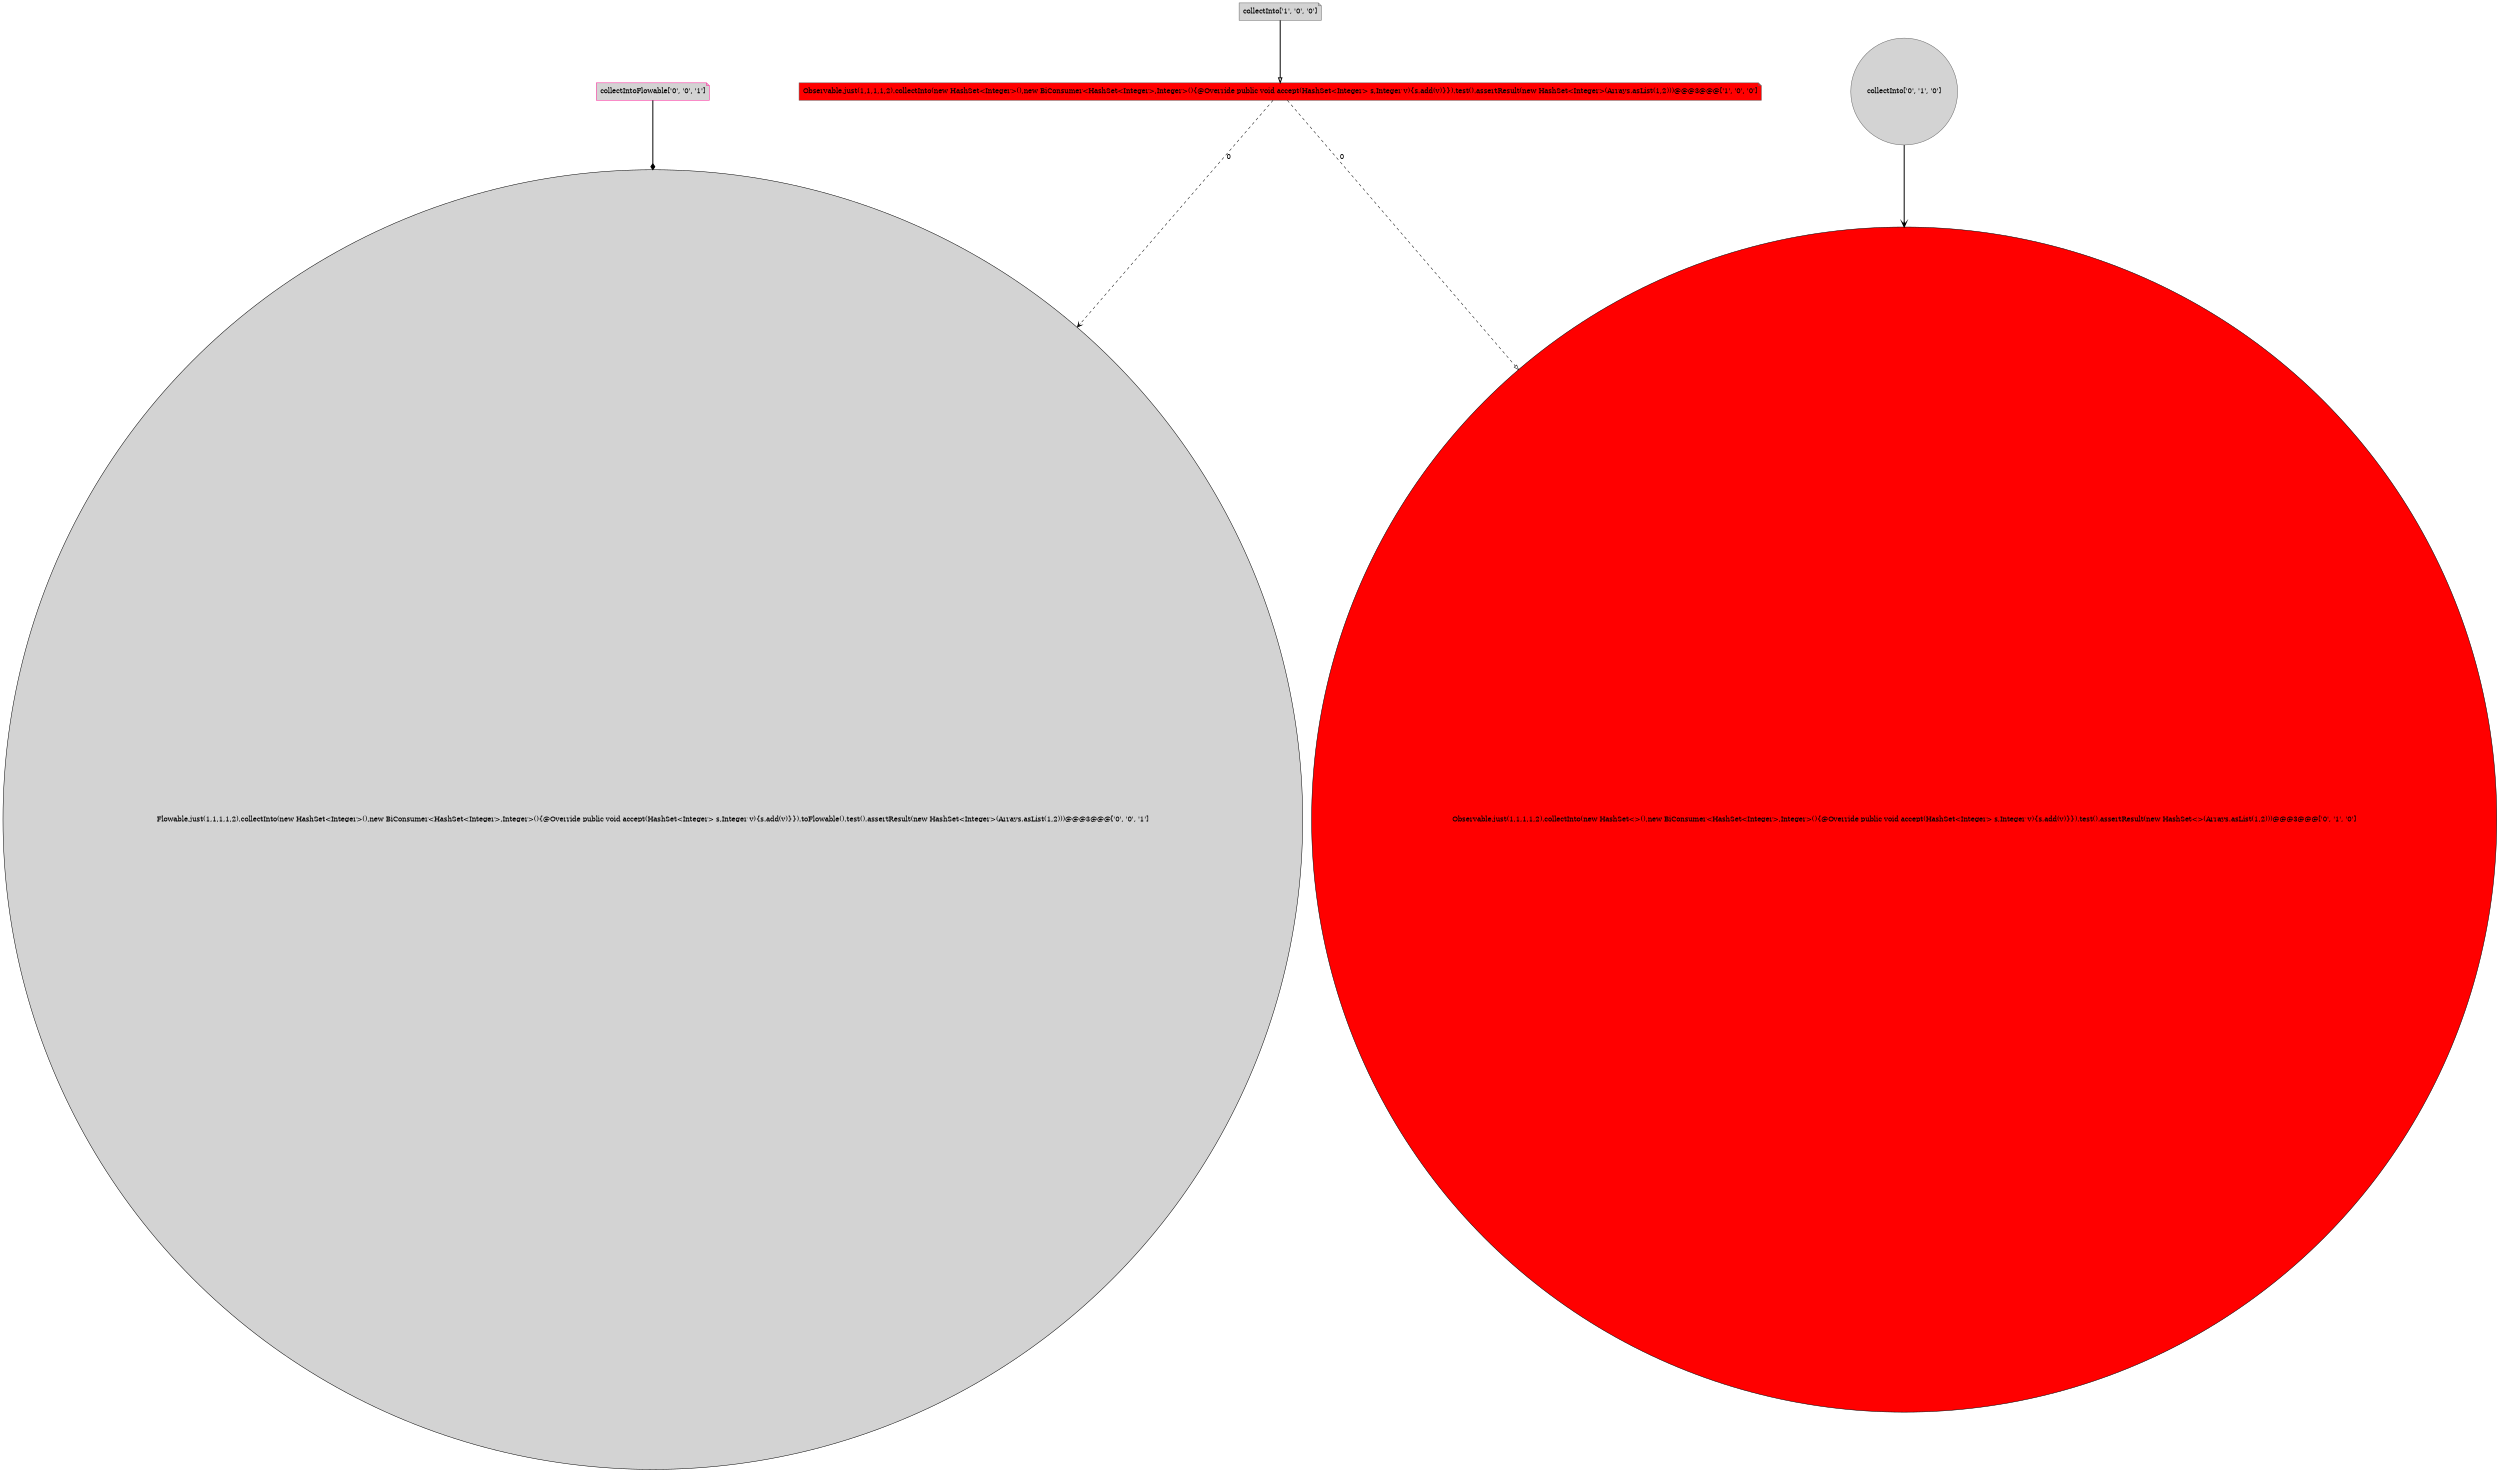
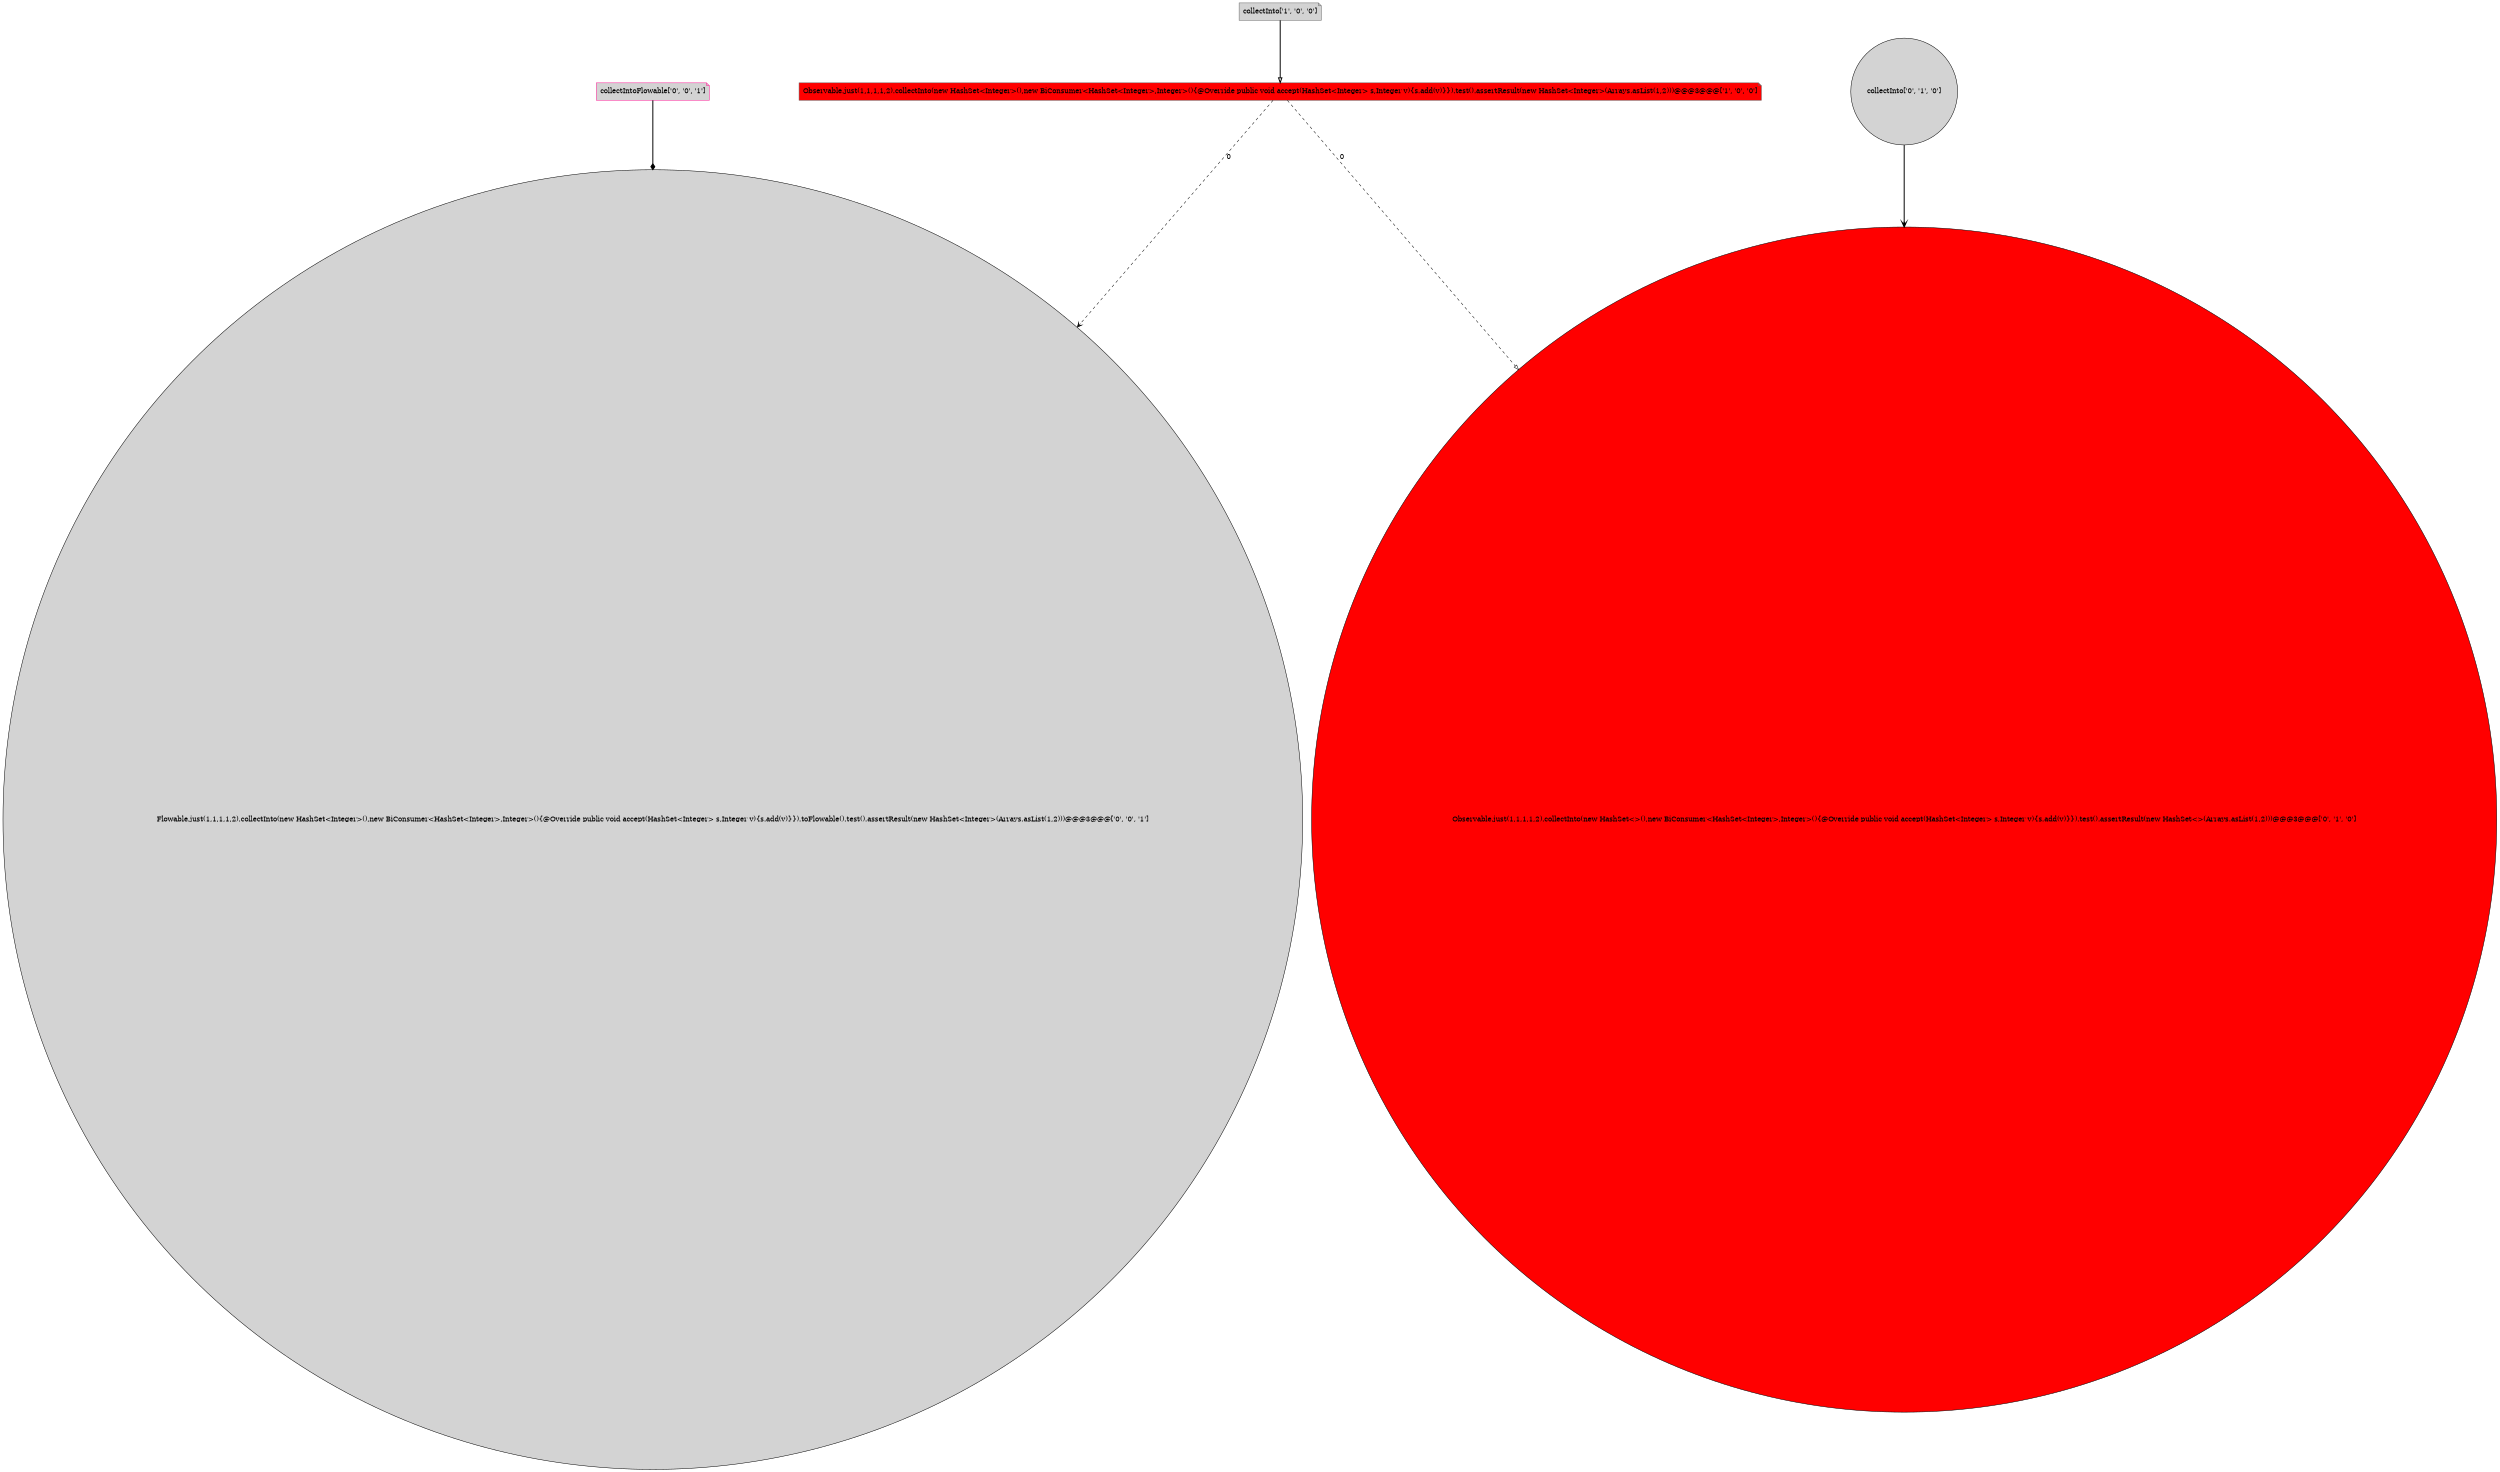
(1904, 92) -> (1904, 92)
